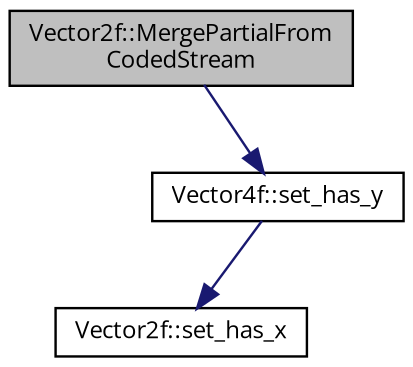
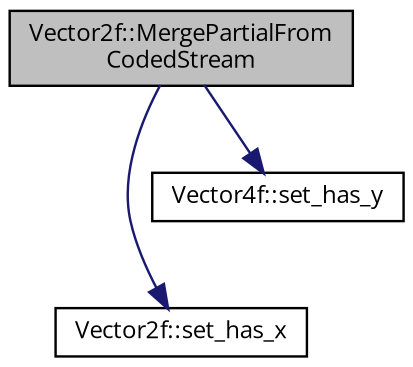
(237, 255) -> (128, 186)
